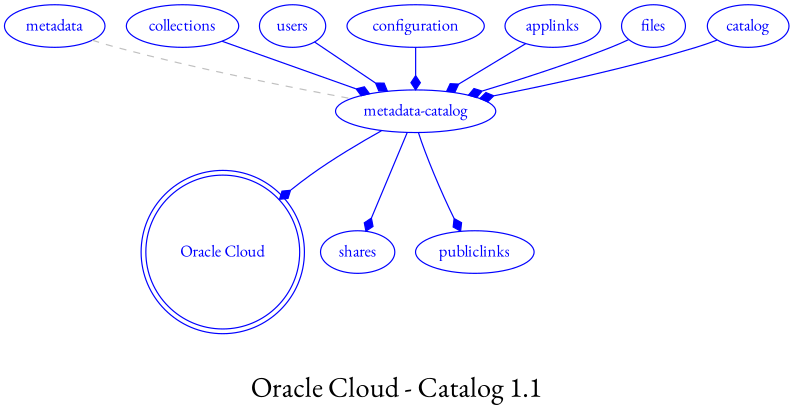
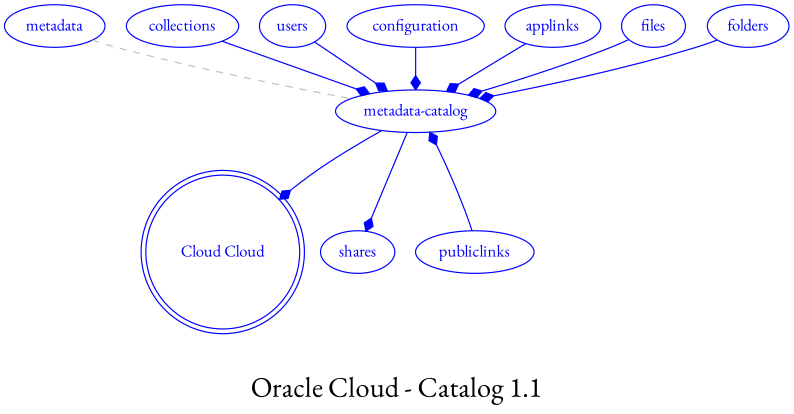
(748, 26) -> (748, 26)
(435, 176) -> (456, 187)
(223, 252) -> (223, 252)
